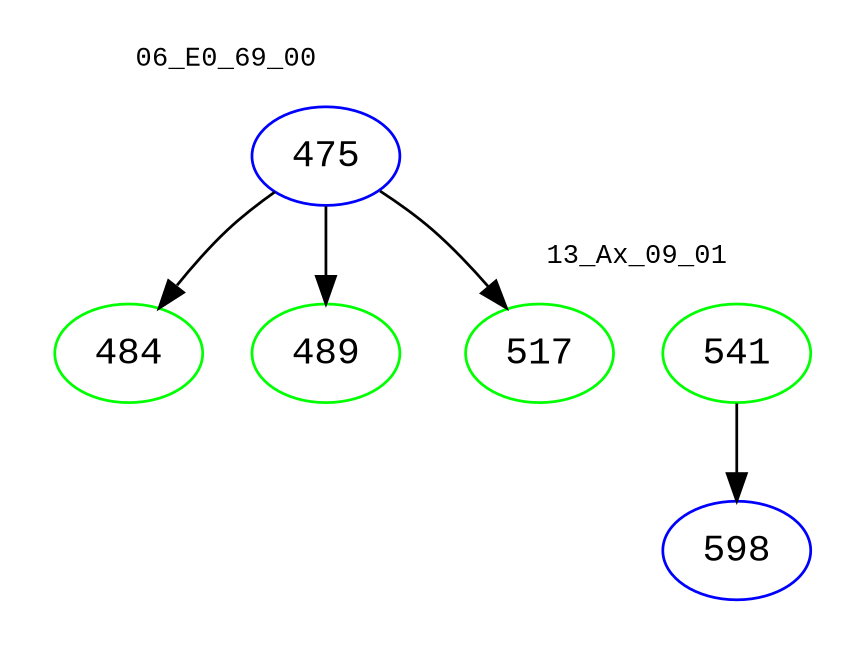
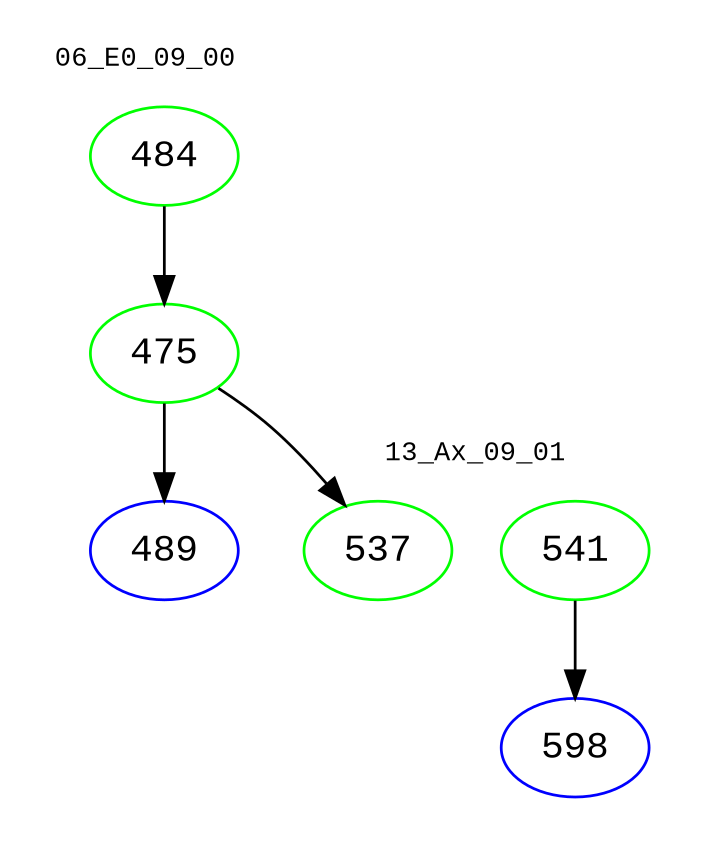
(227, 59) -> (147, 59)
(326, 156) -> (164, 353)
(222, 235) -> (164, 241)
(326, 353) -> (164, 551)
(540, 353) -> (378, 551)
